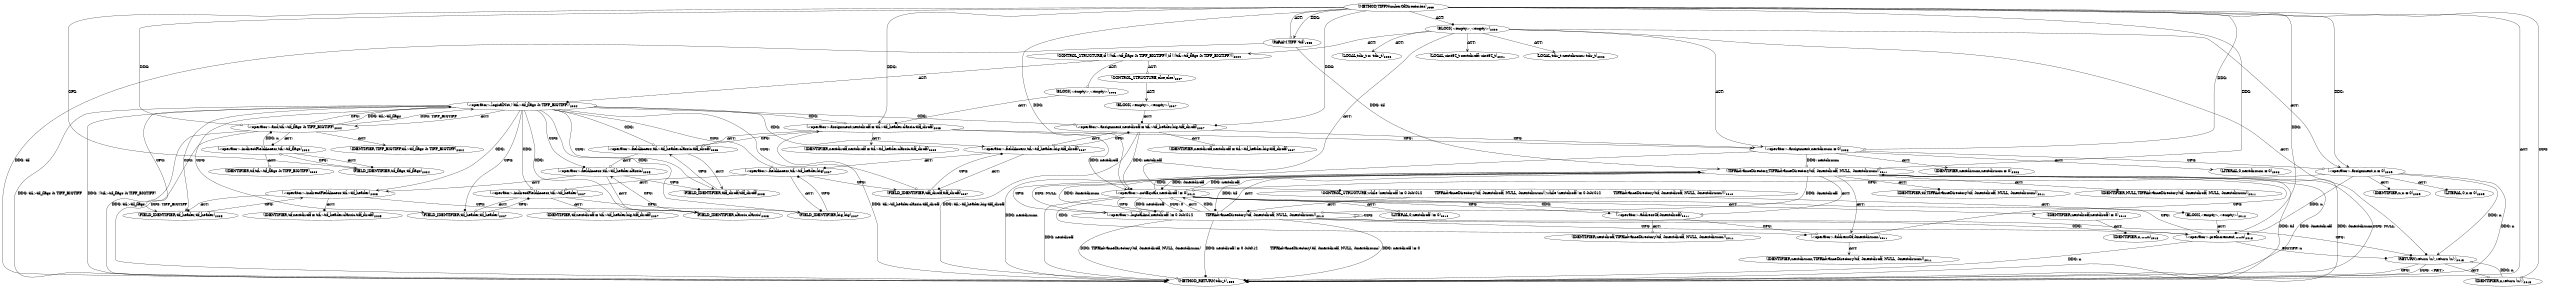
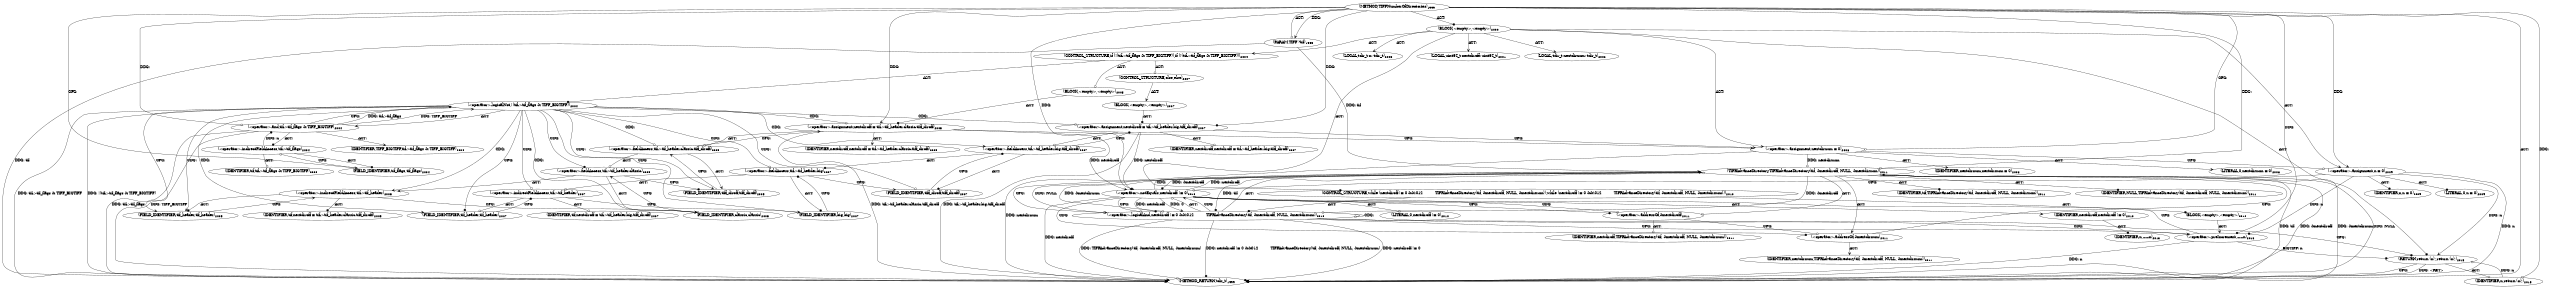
(2223, 78) -> (2223, 78)
